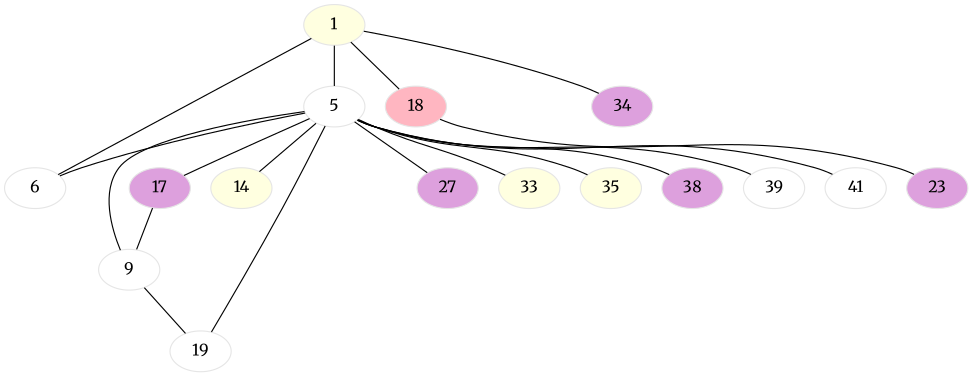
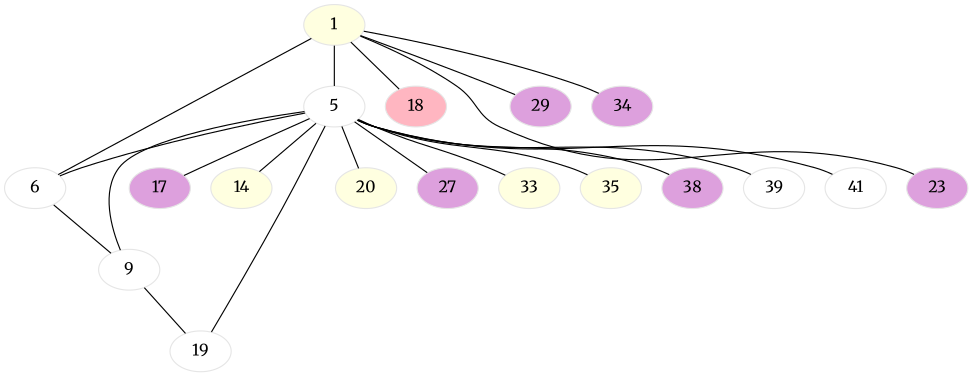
none -> (541, 107)
(737, 145) -> (651, 160)
none -> (366, 188)
(145, 229) -> (82, 229)
